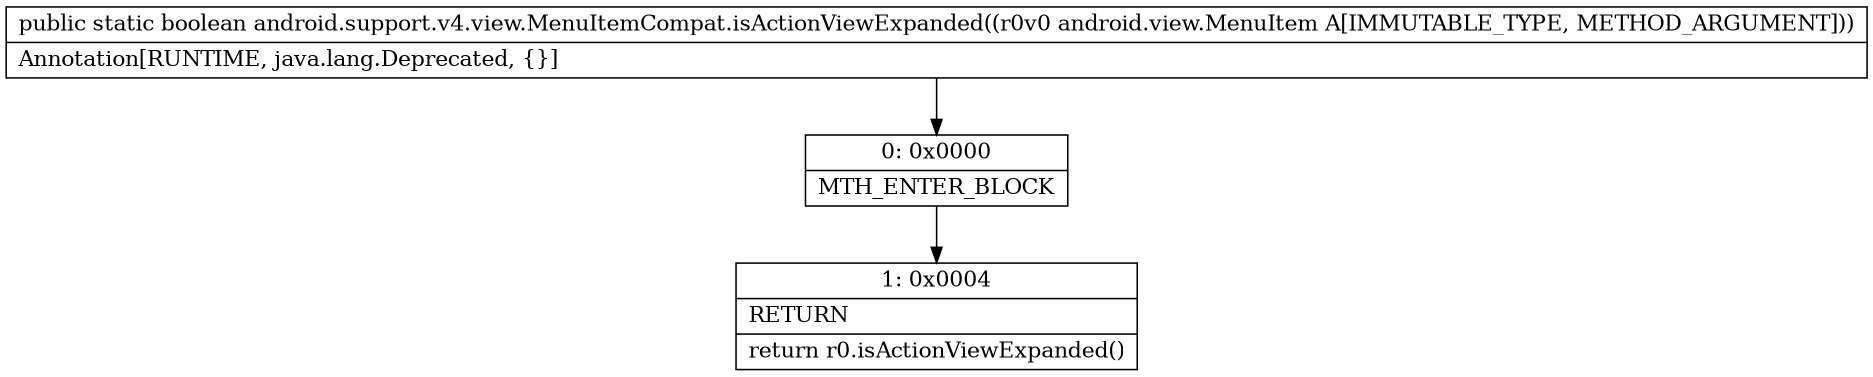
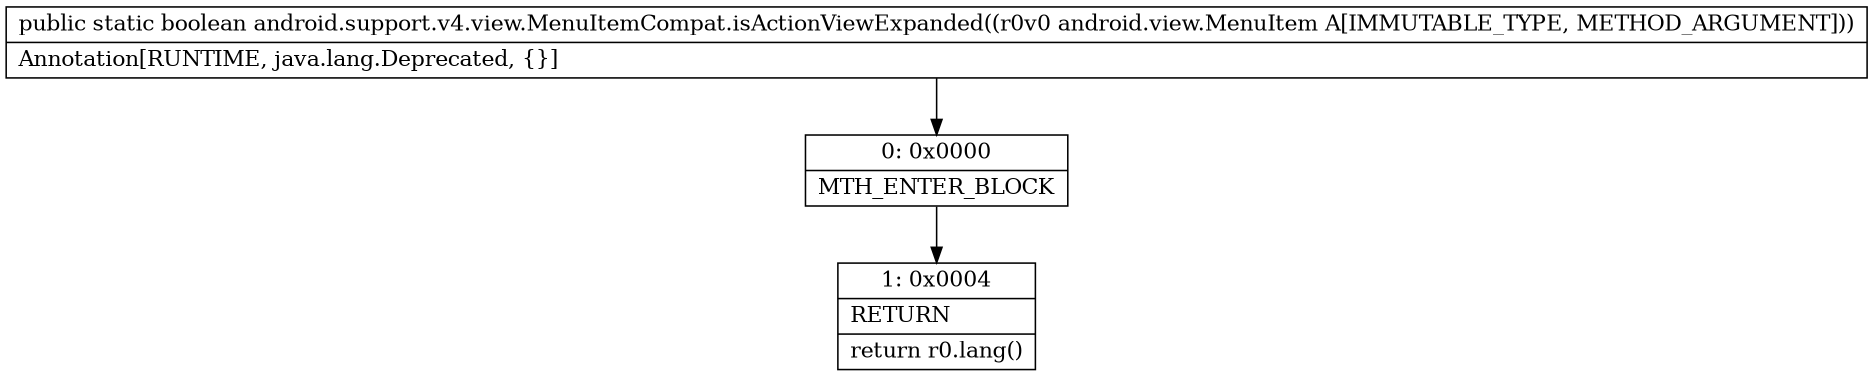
(937, 351) -> (937, 351)
